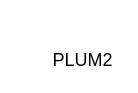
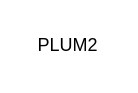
(83, 61) -> (68, 46)
